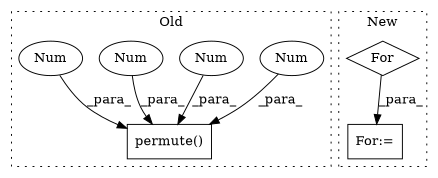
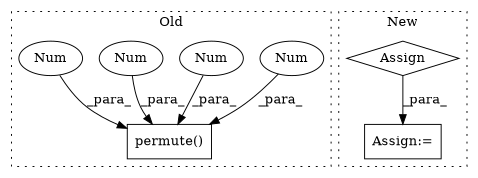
(383, 58) -> (403, 58)
(375, 142) -> (403, 142)
